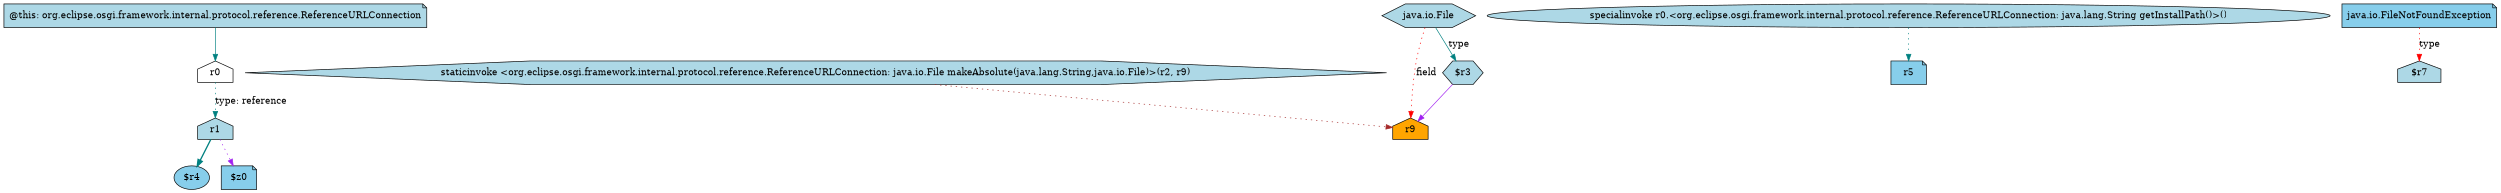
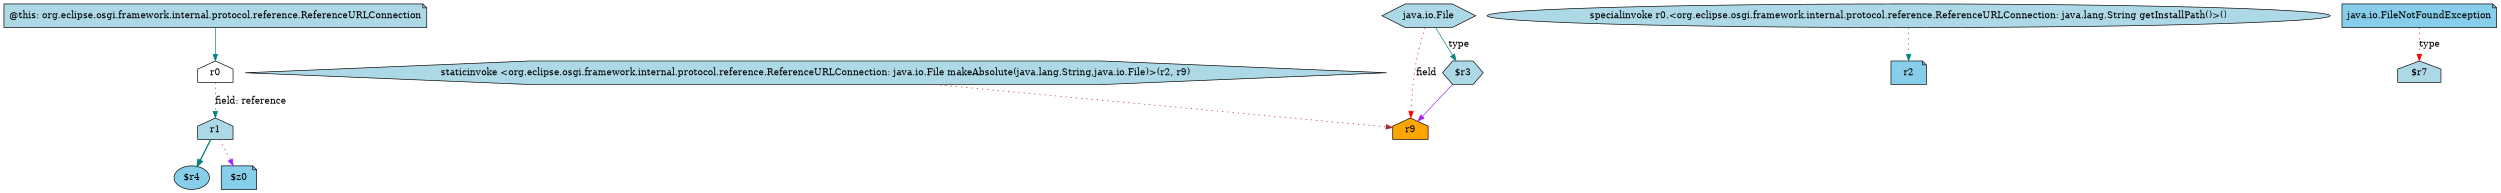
(1909, 73) -> (1909, 73)
(251, 101) -> (251, 101)
